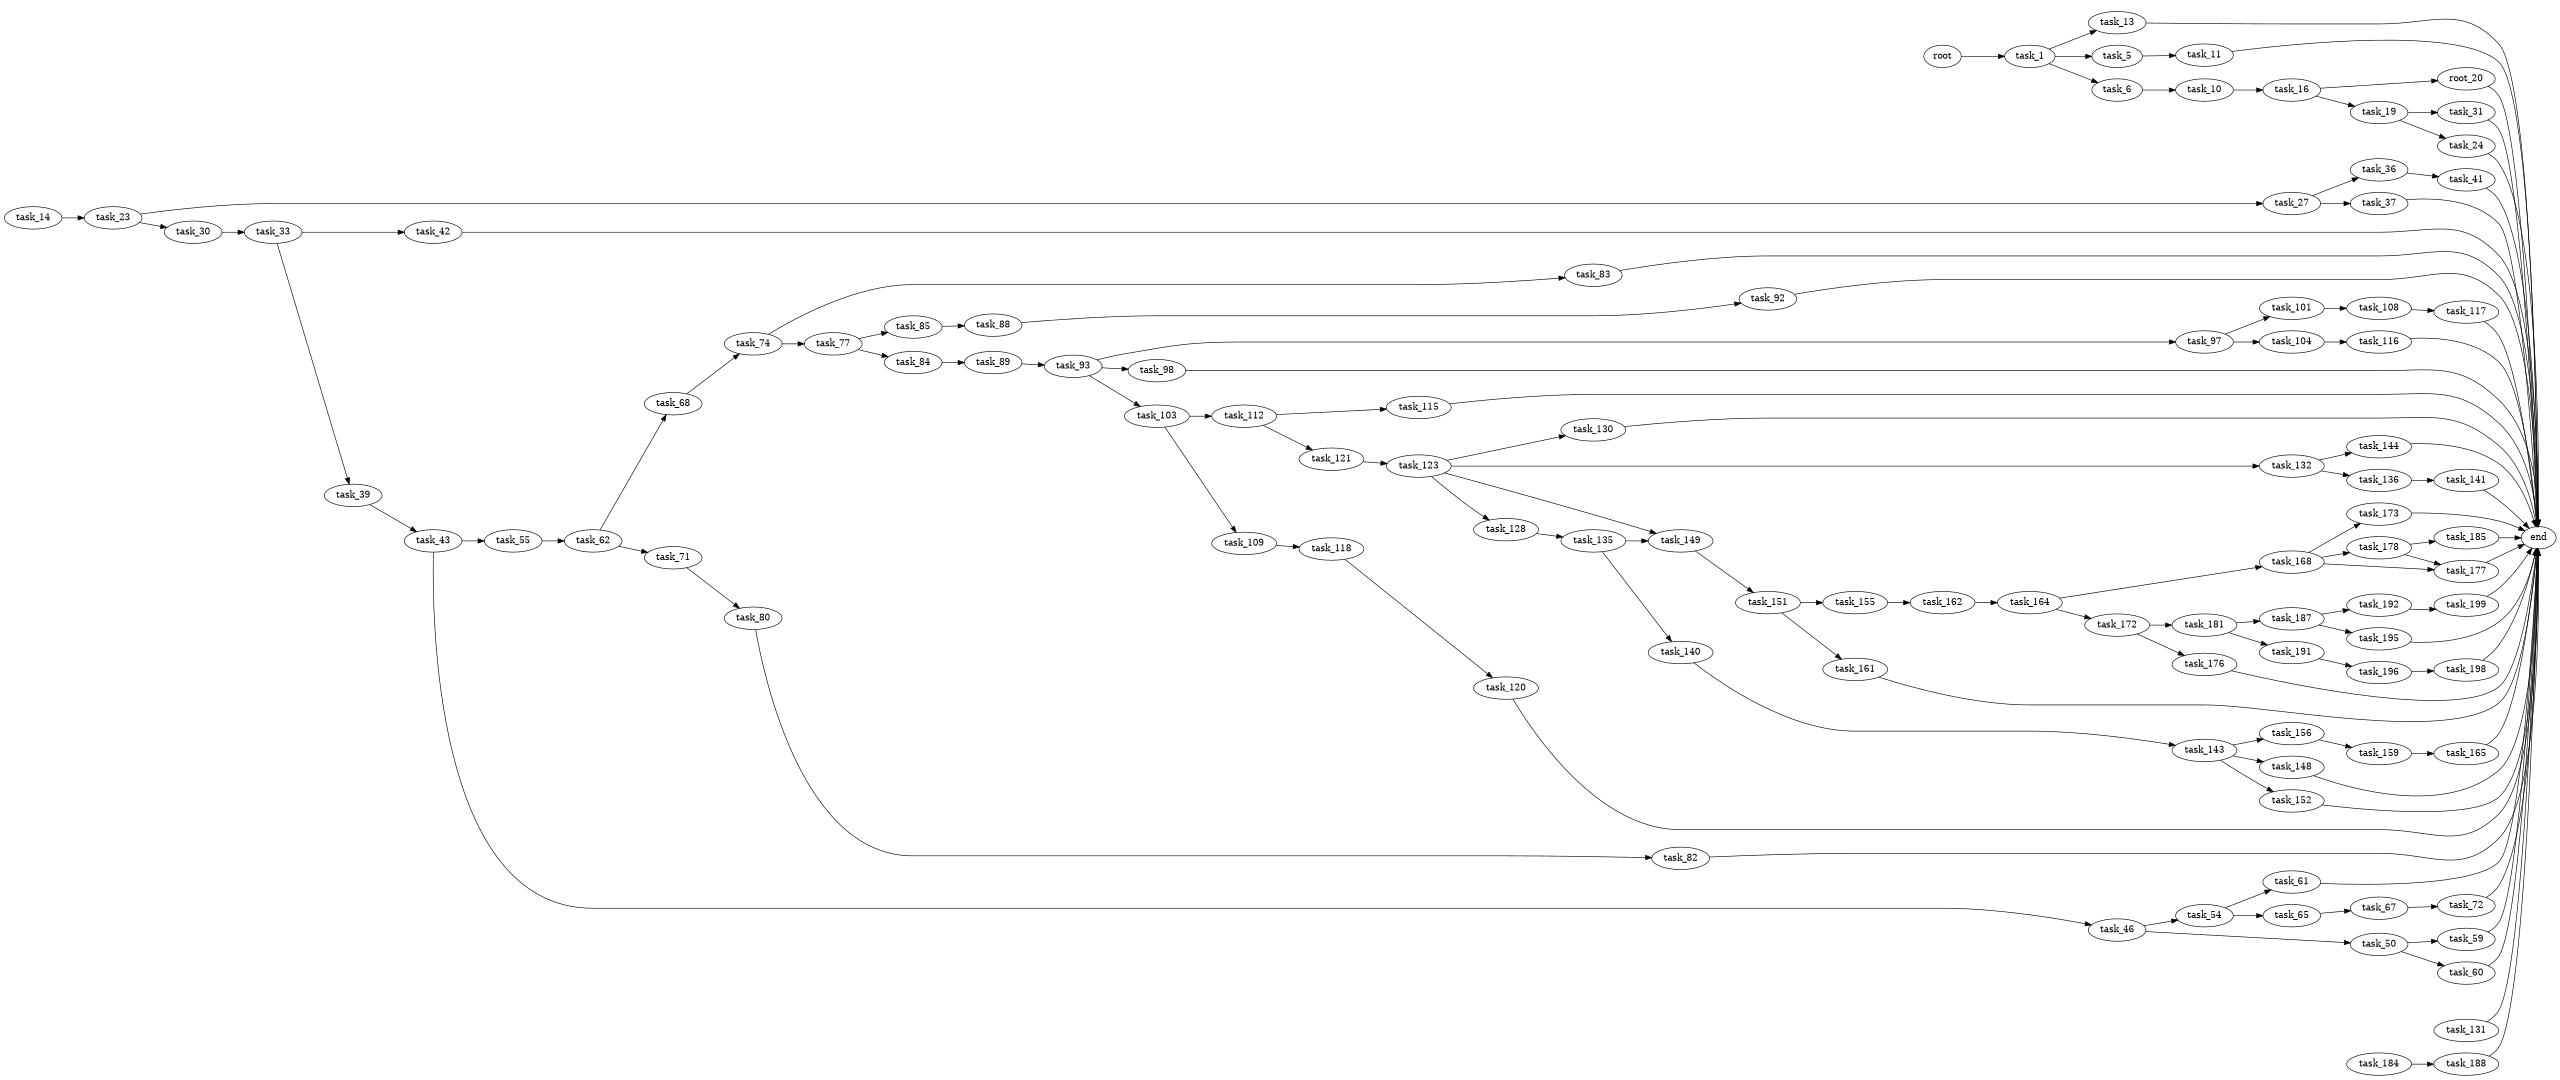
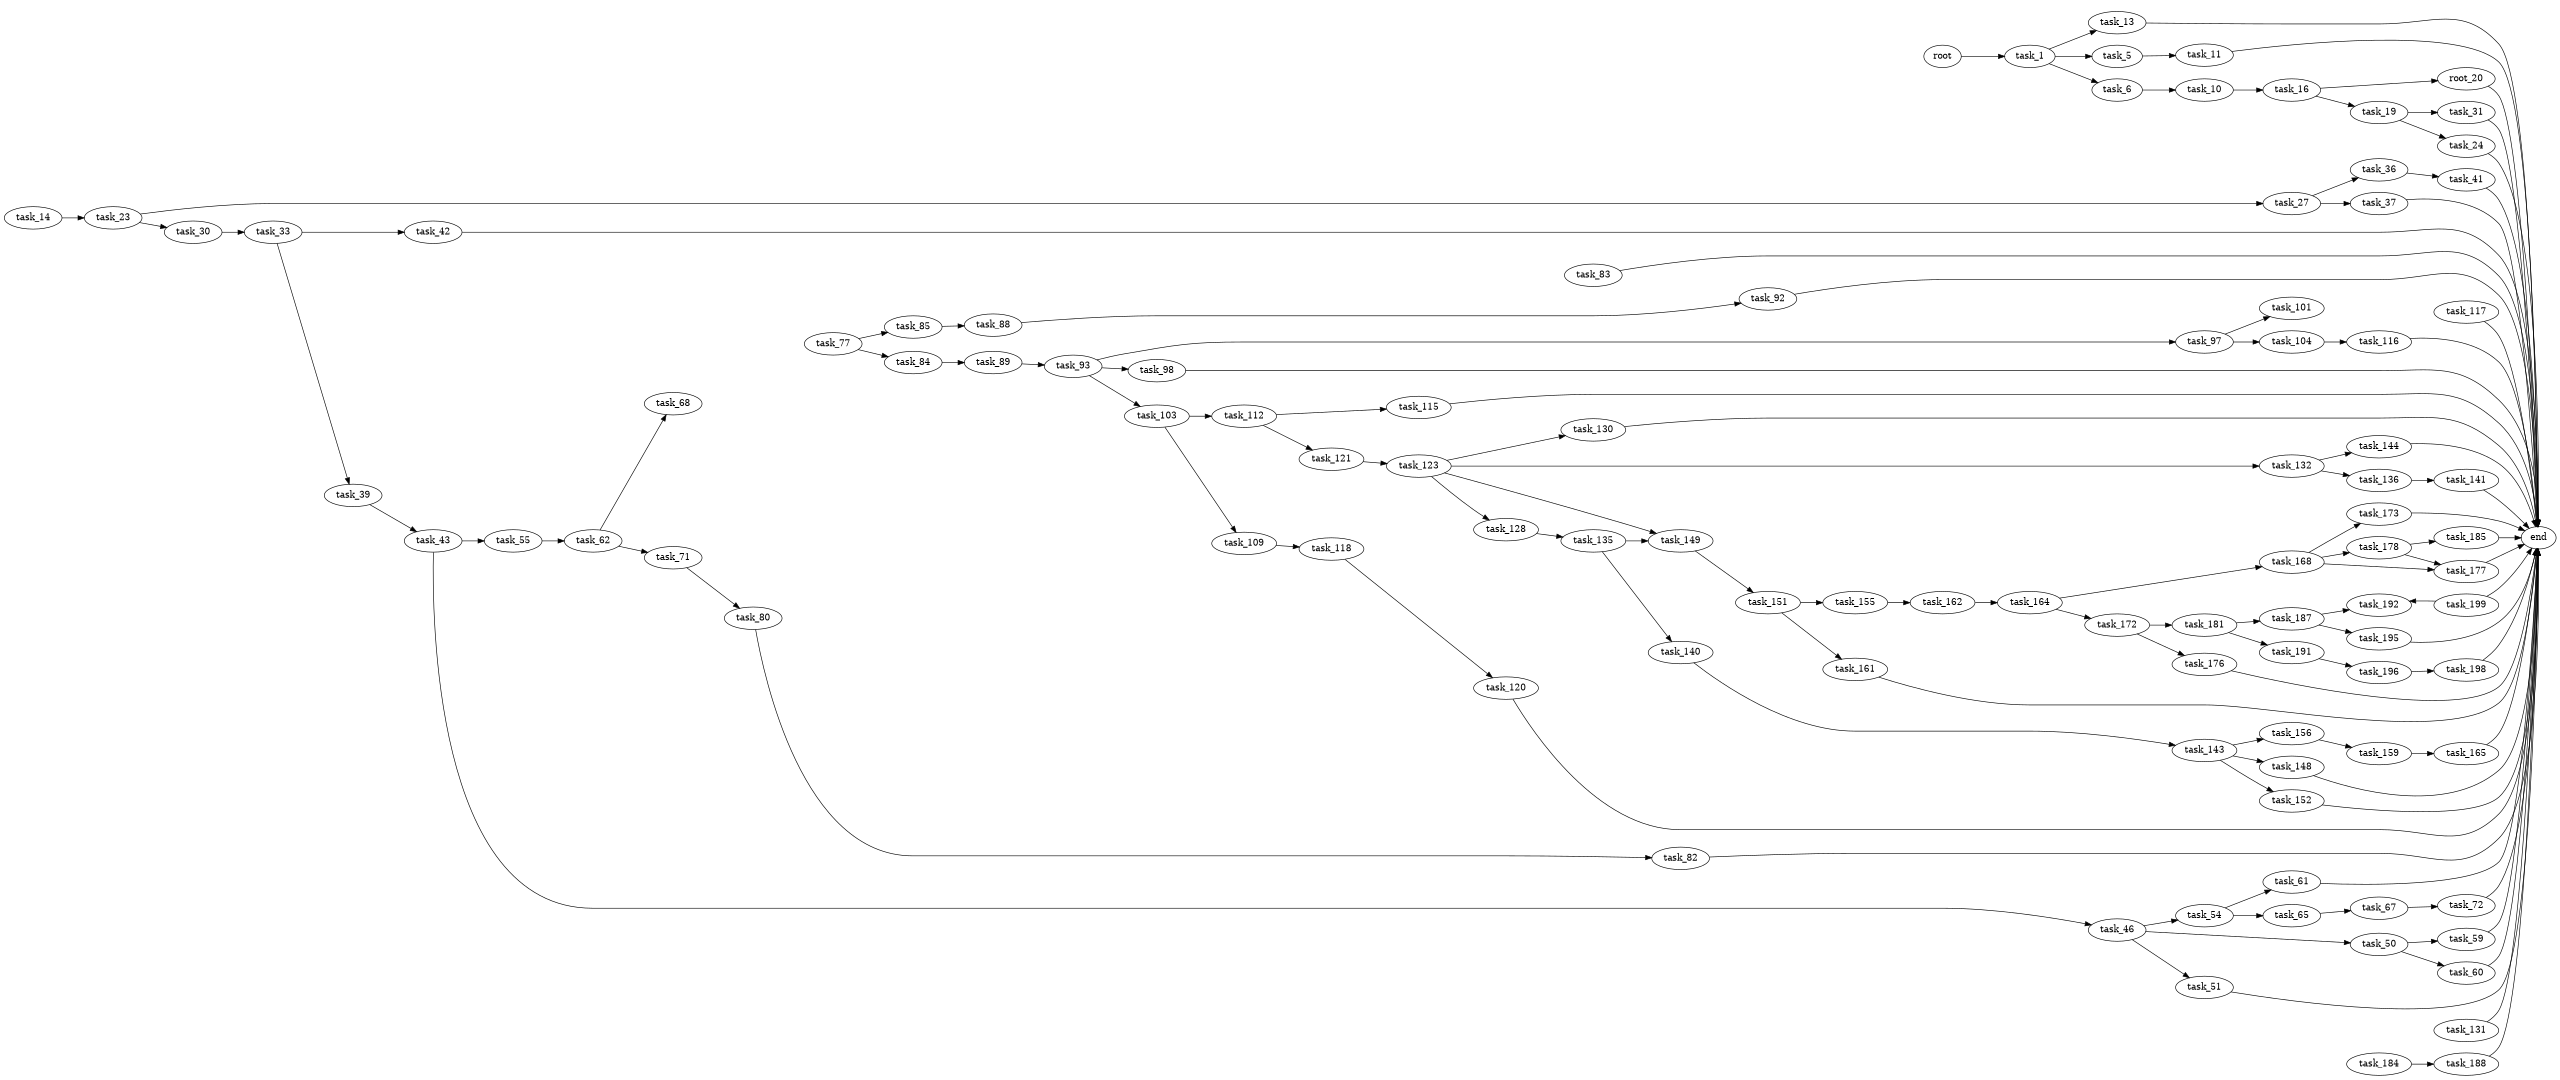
(2379, 308) -> none
(753, 344) -> none
(2420, 609) -> (2426, 601)
none -> (2204, 987)
